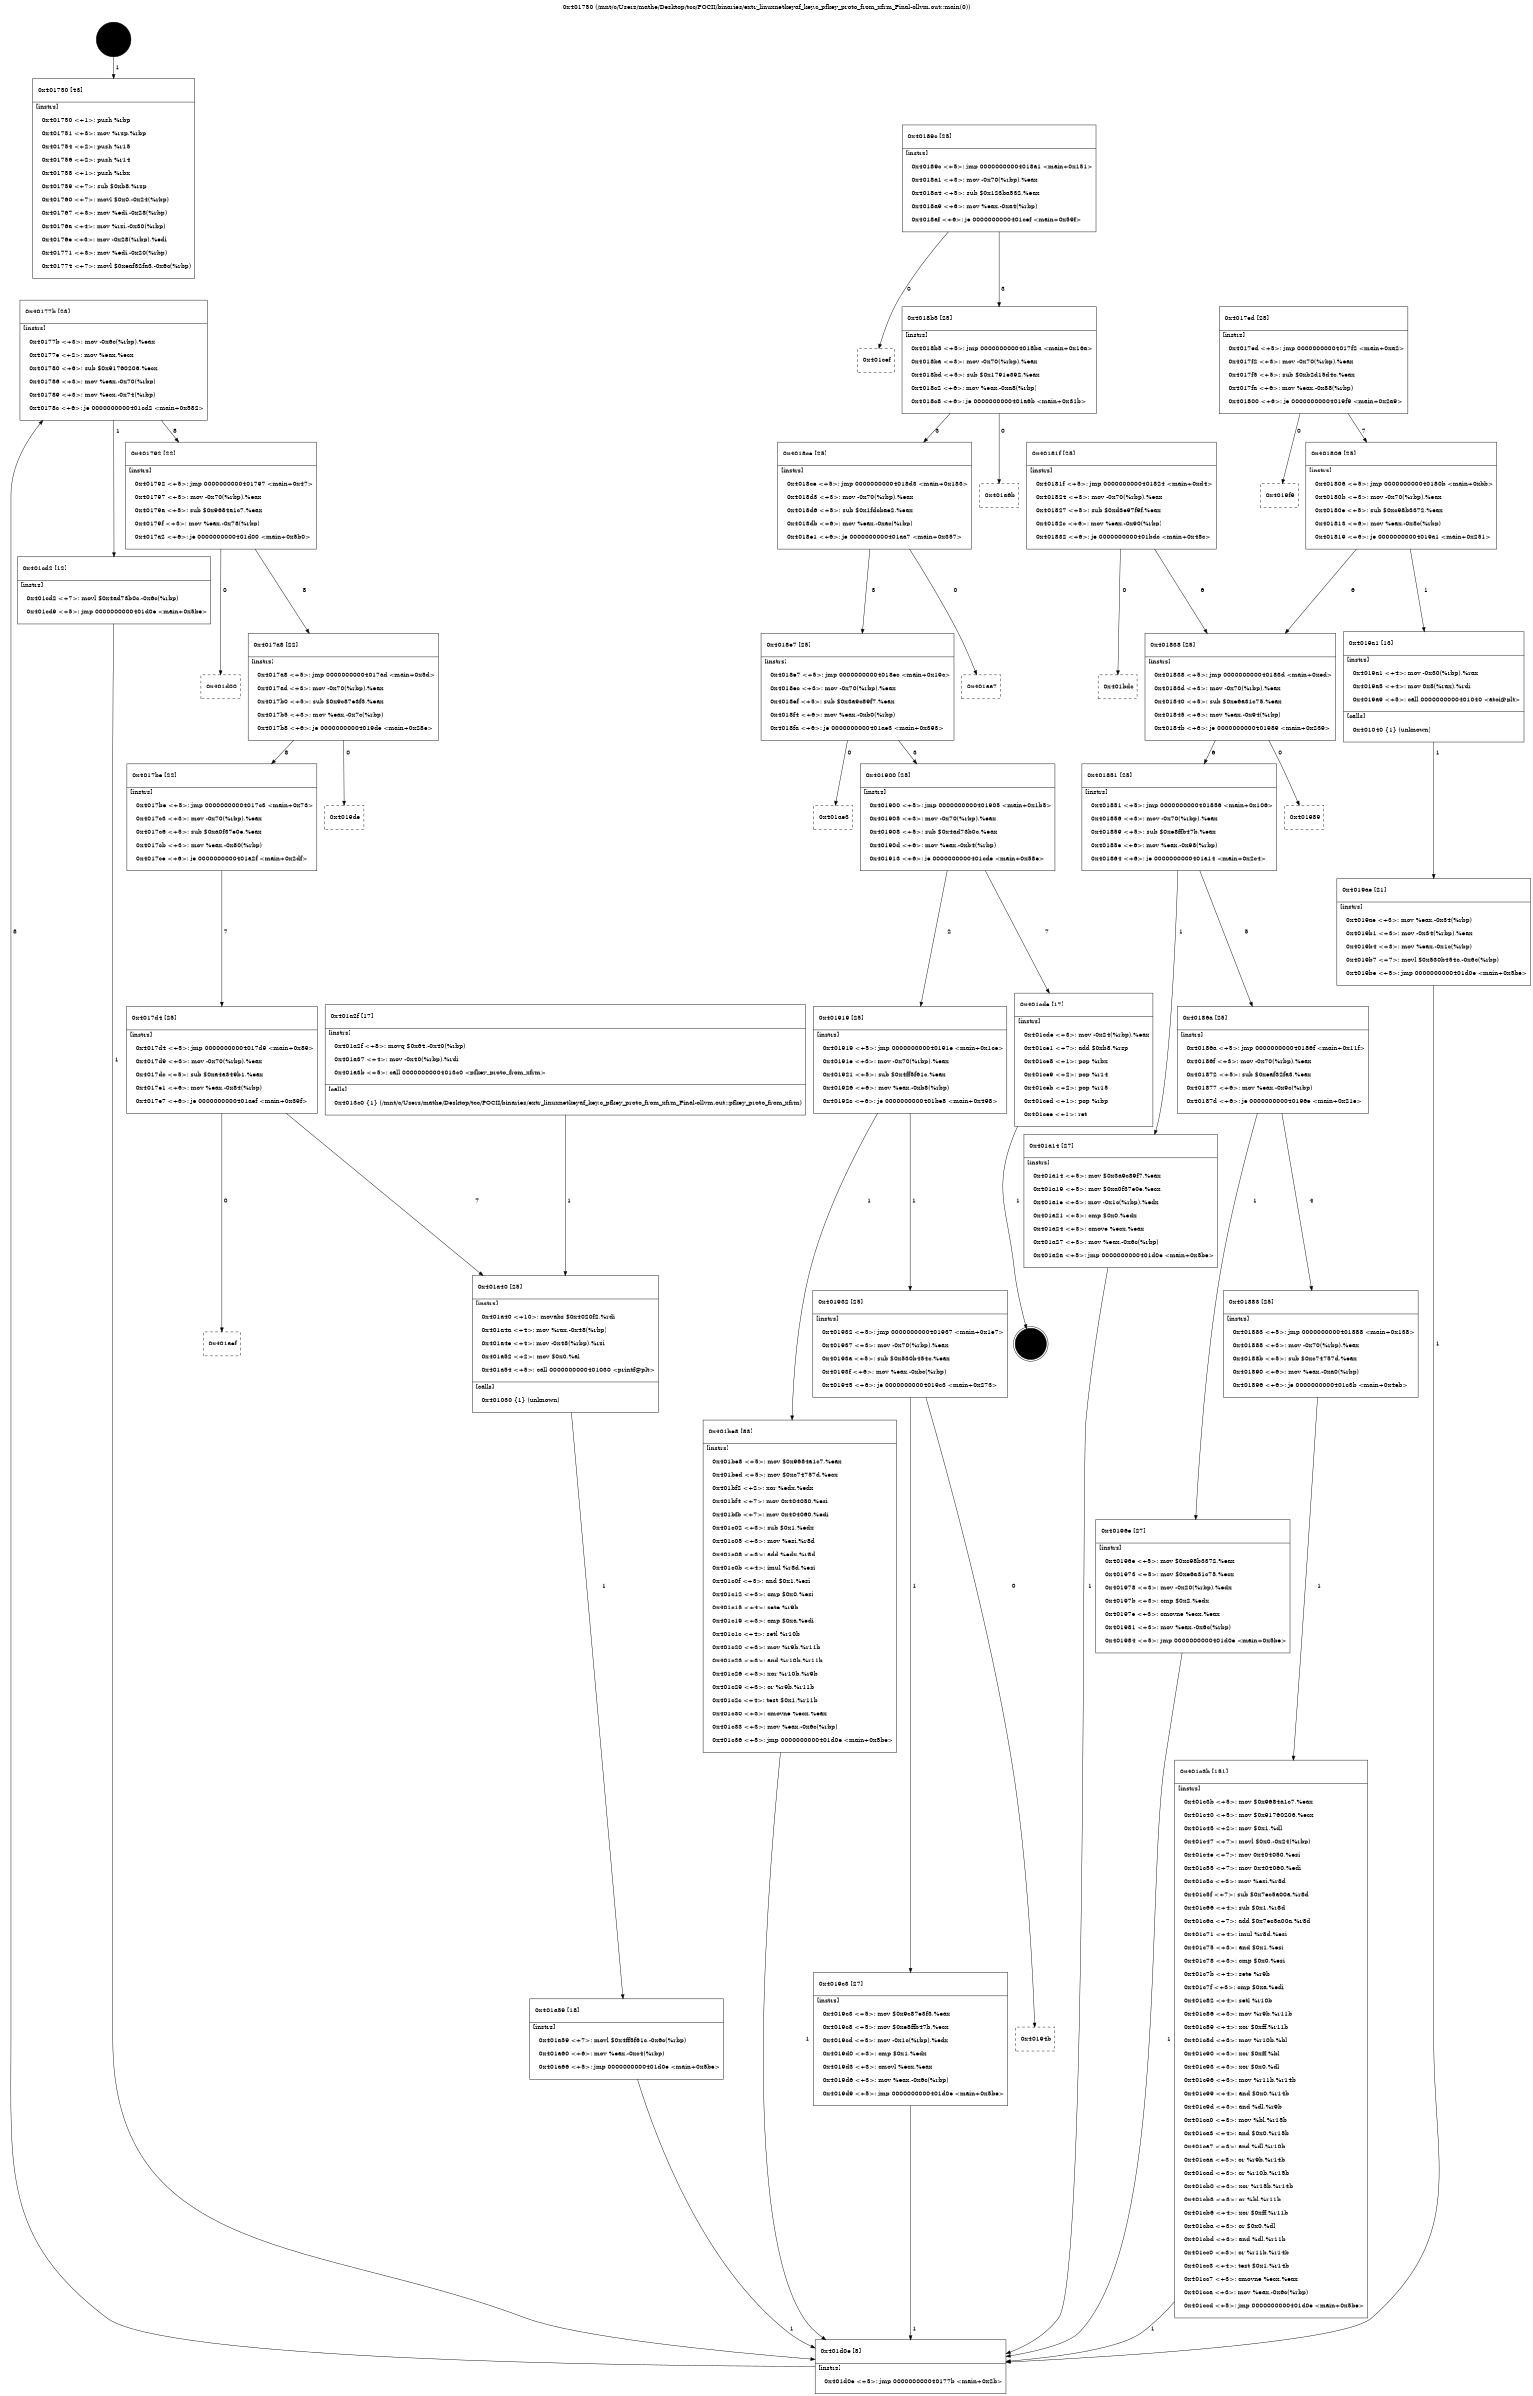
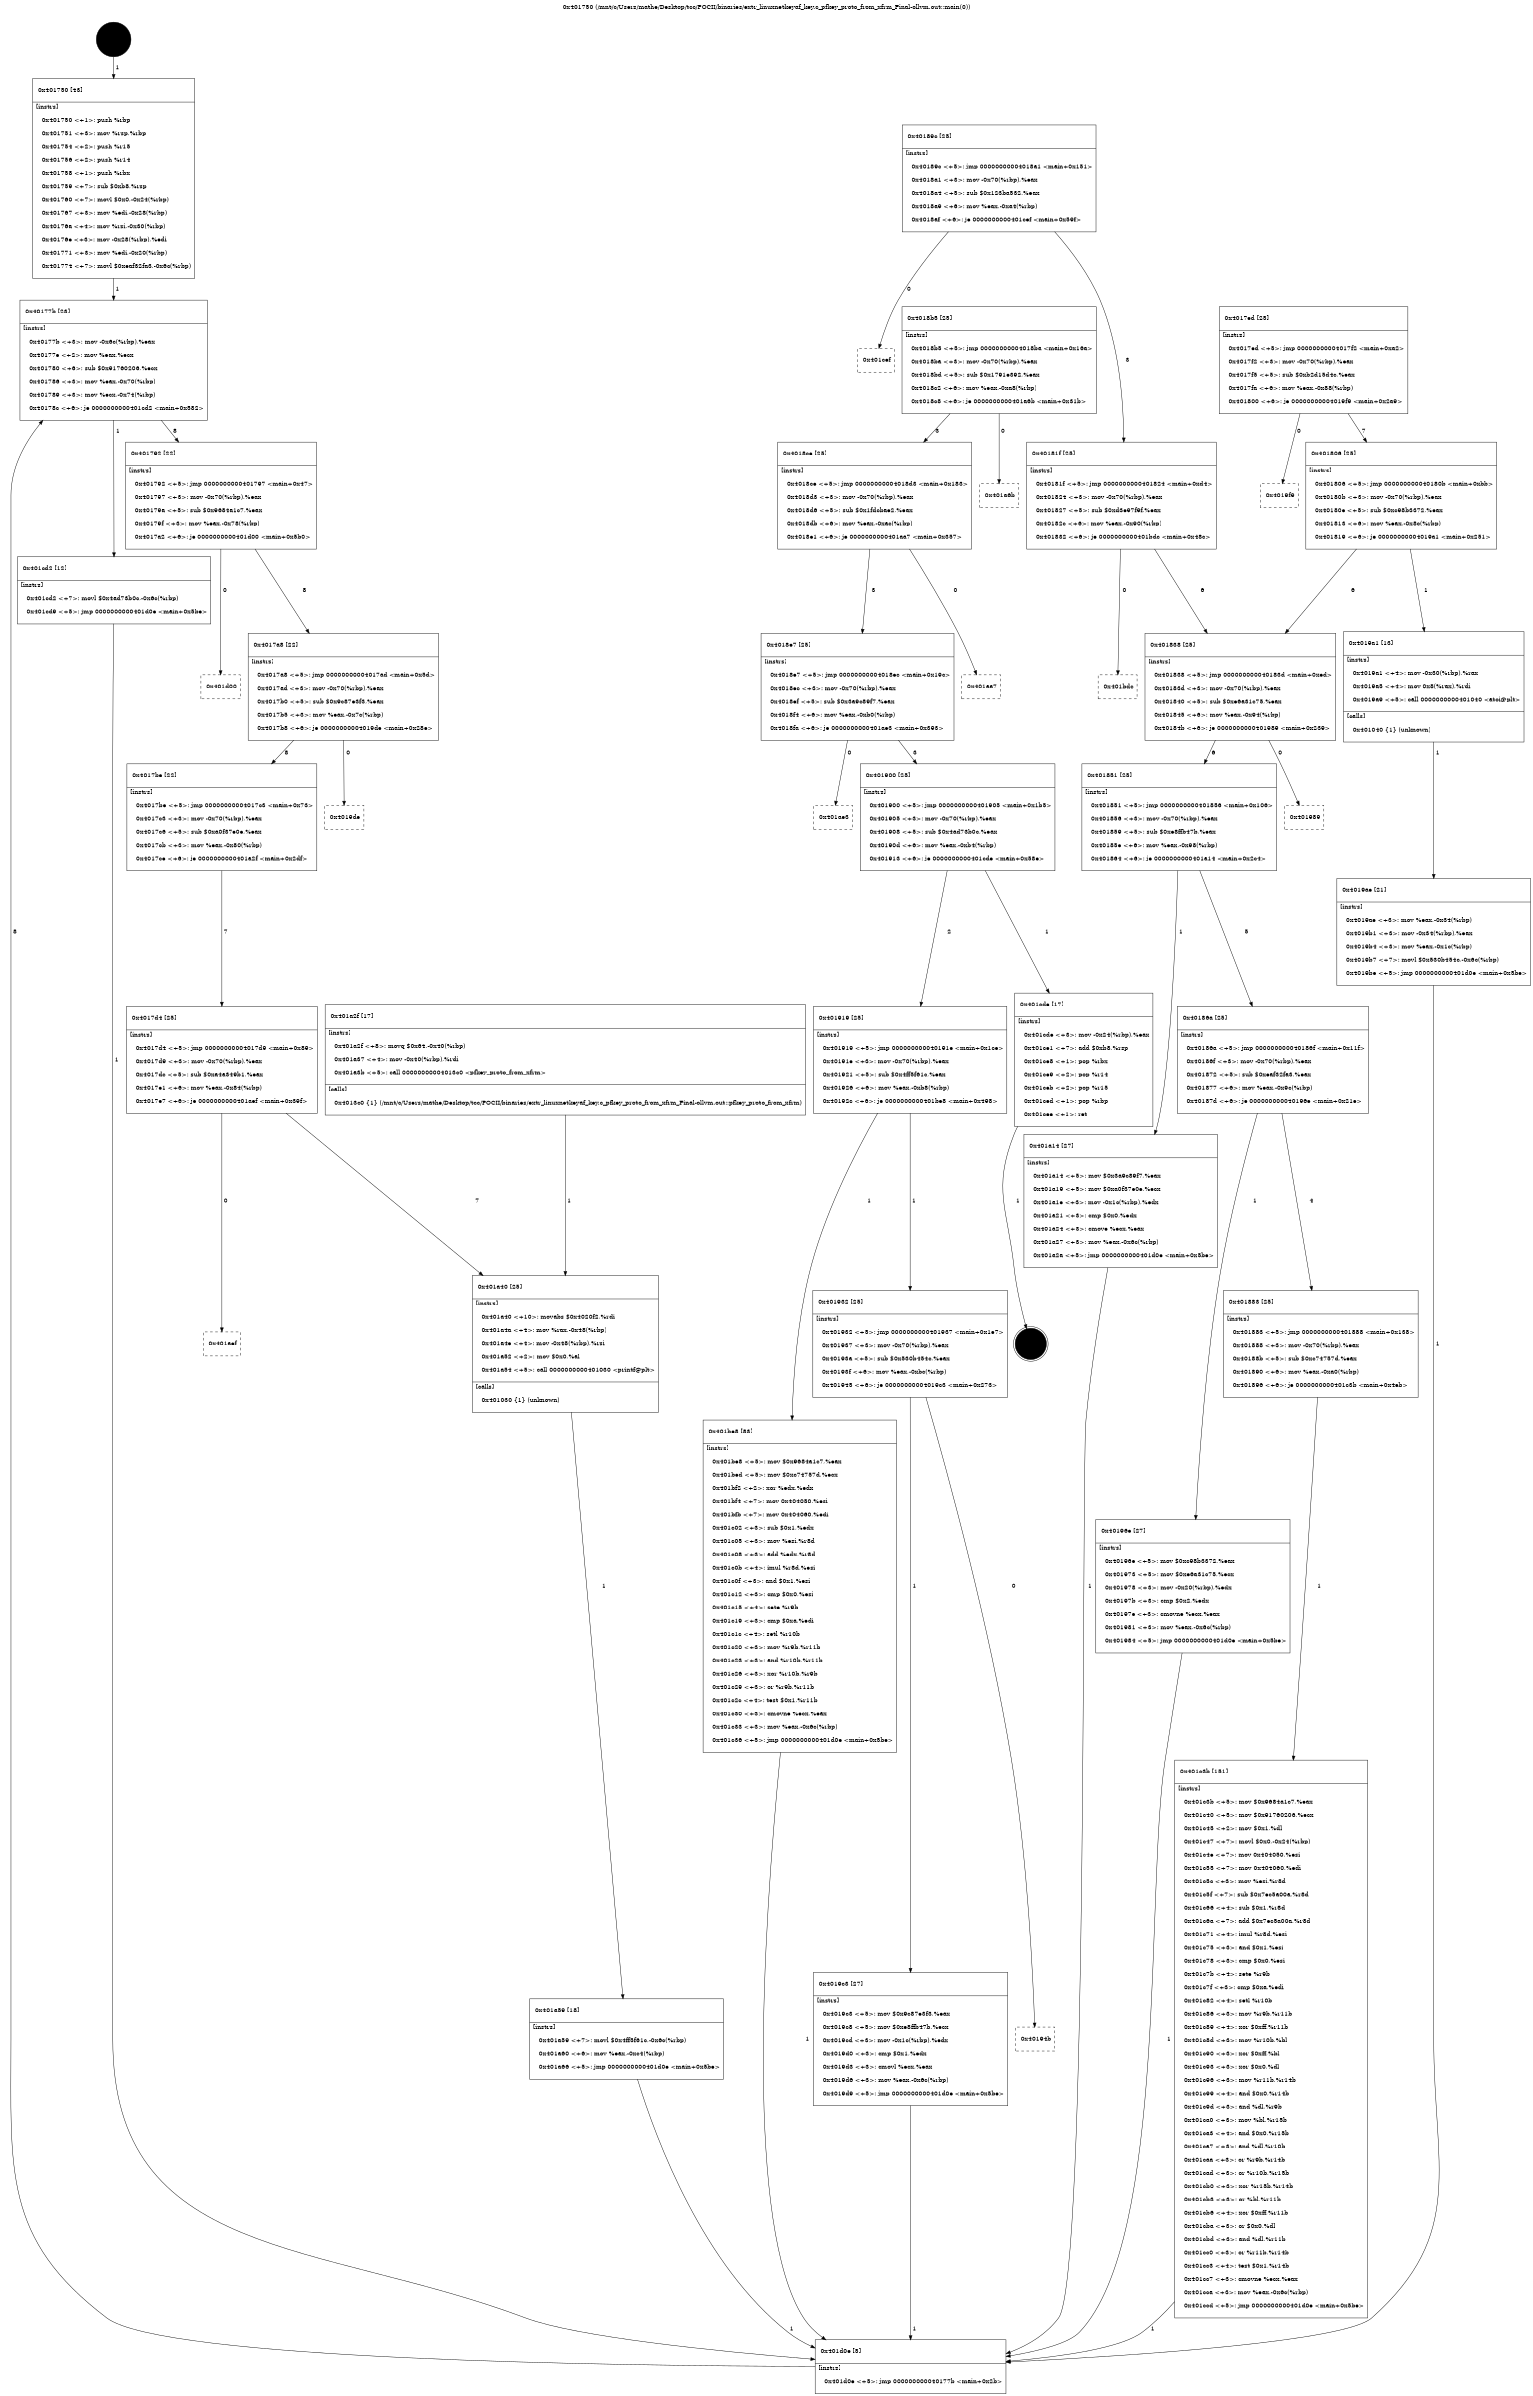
(999, 267) -> (1110, 328)
none -> (114, 287)
(1046, 932) -> (1046, 932)
